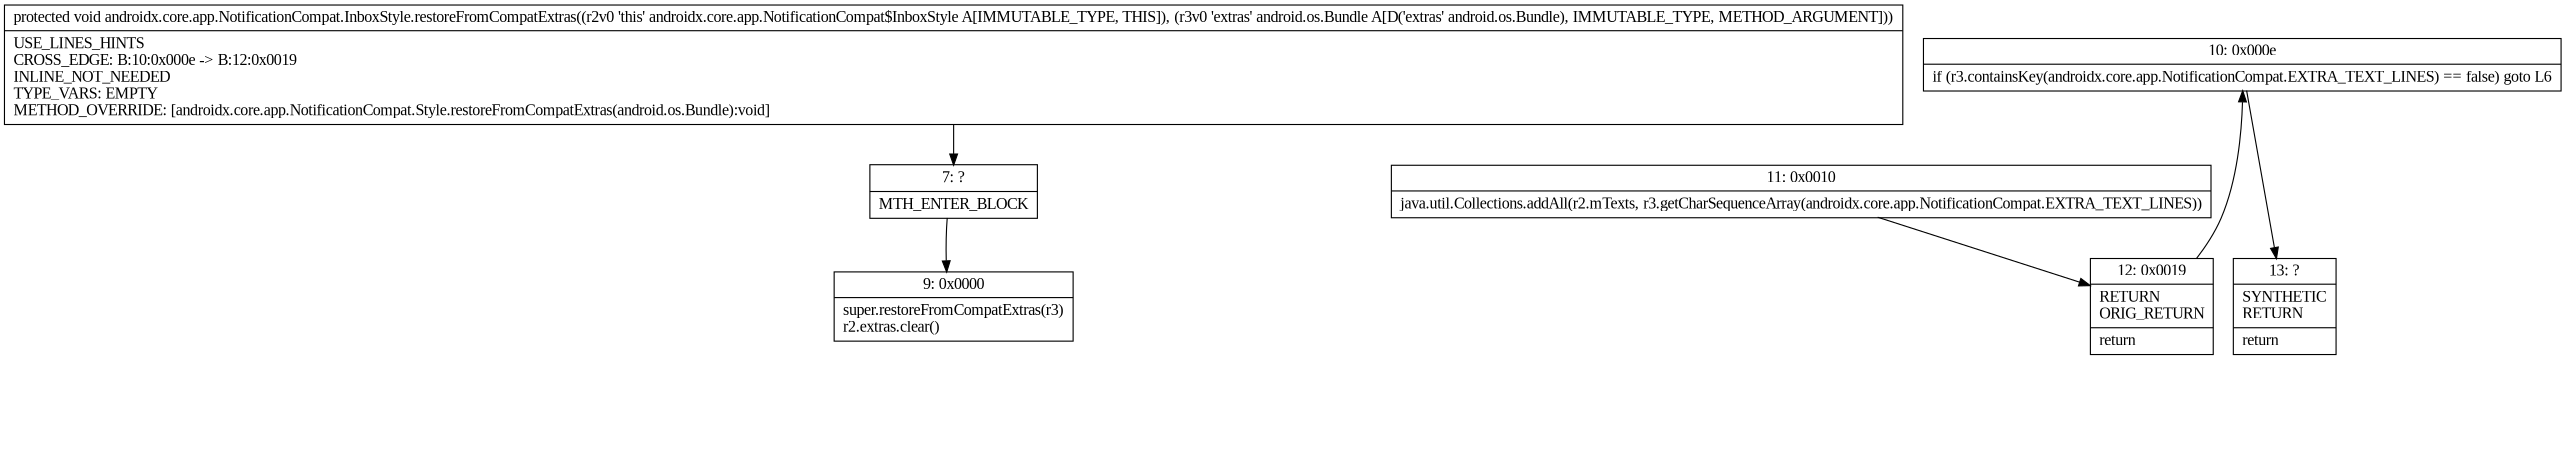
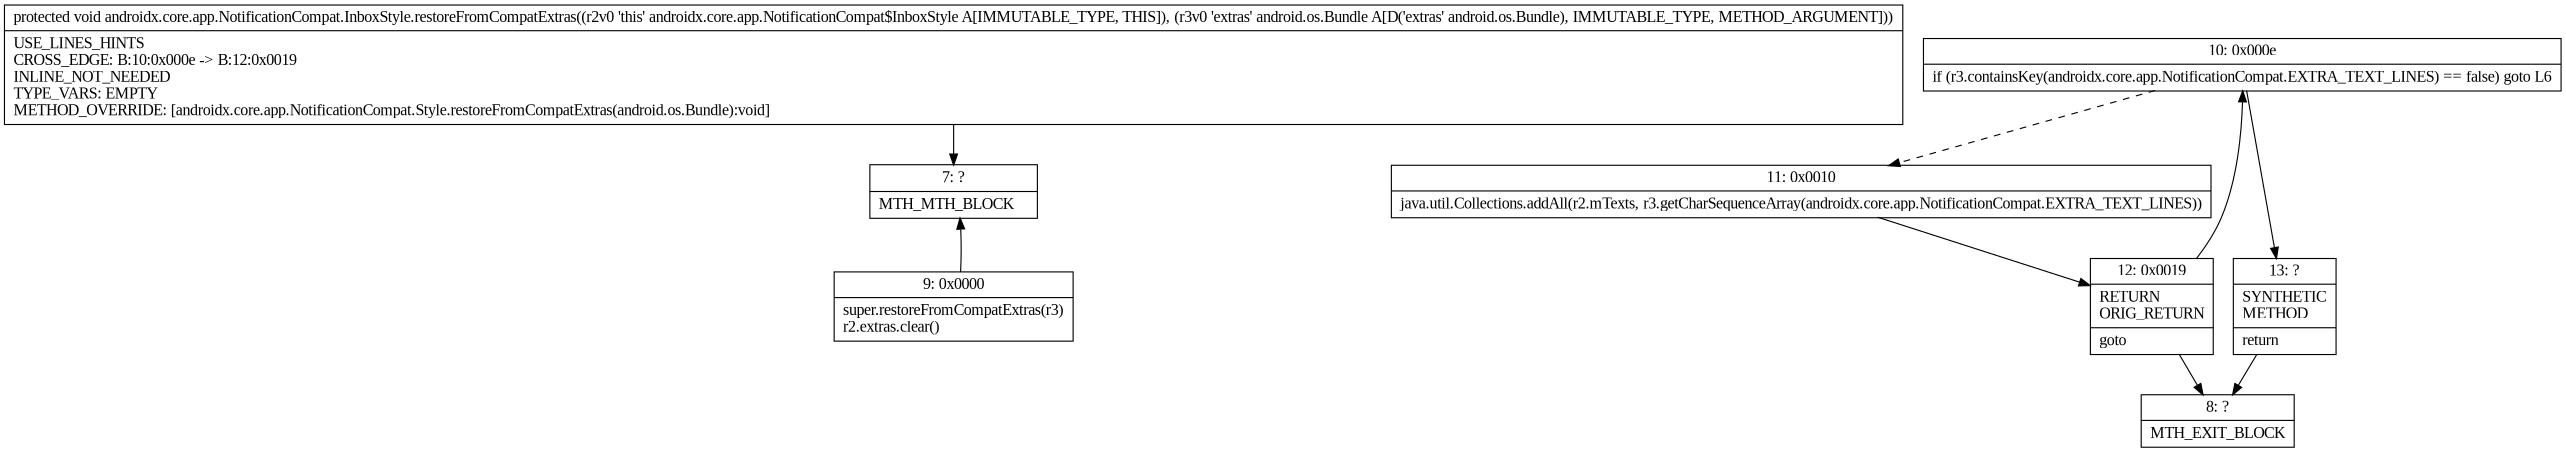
none -> (2027, 127)
(954, 204) -> (946, 204)
(946, 239) -> (961, 251)
(2273, 314) -> (2275, 314)
(2118, 341) -> (2113, 341)
none -> (2218, 421)
